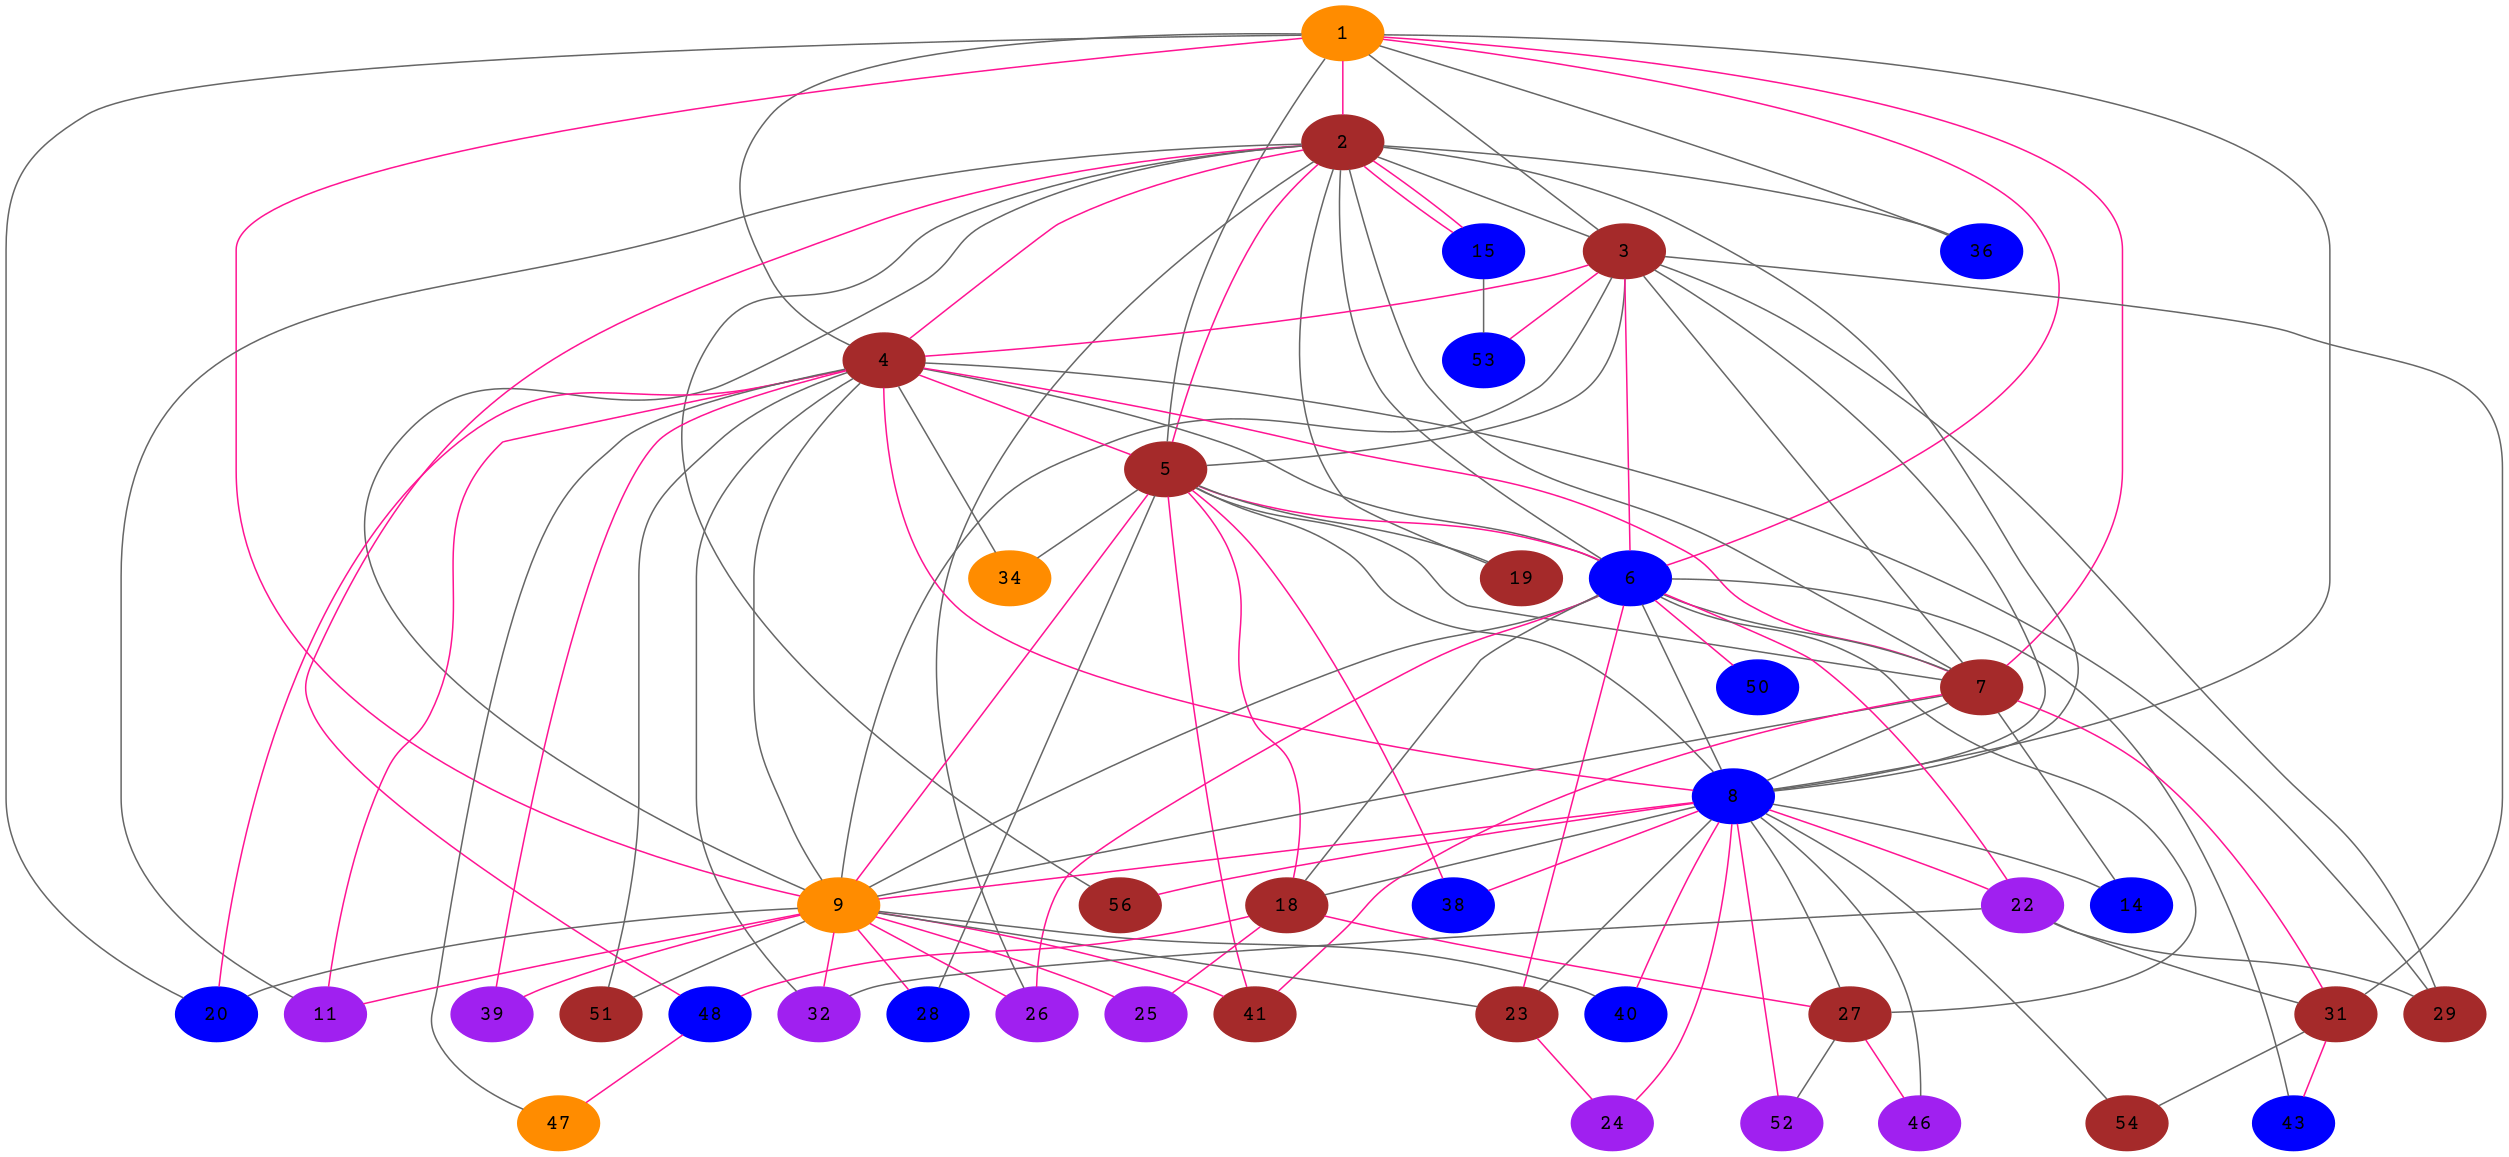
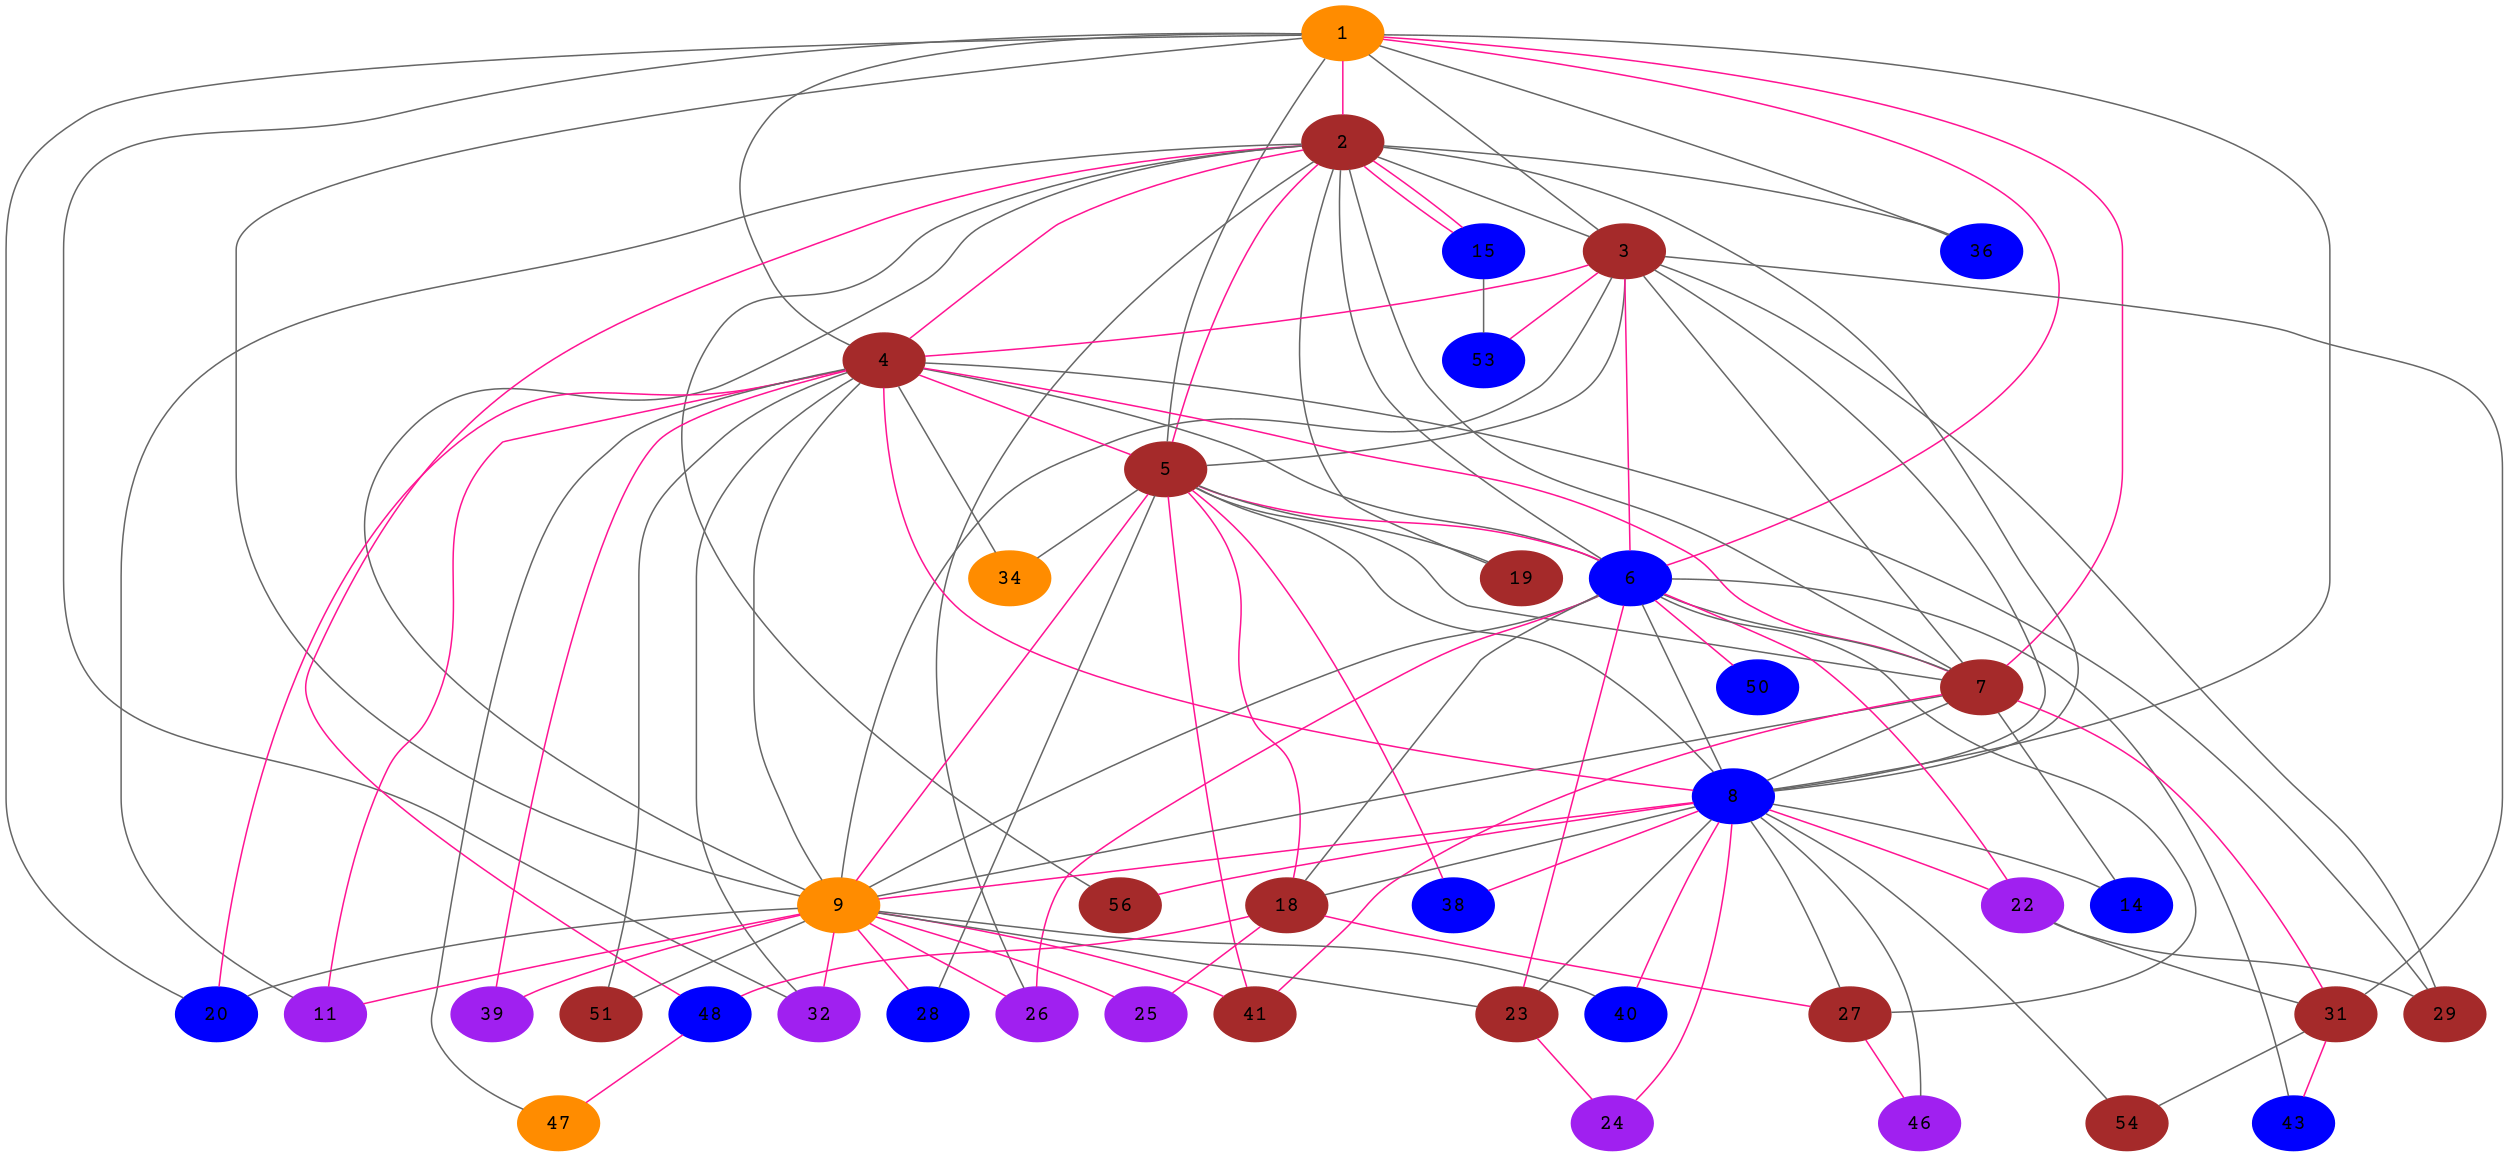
(280, 207) -> (280, 207)
(1386, 941) -> (73, 198)
(1782, 1123) -> none
